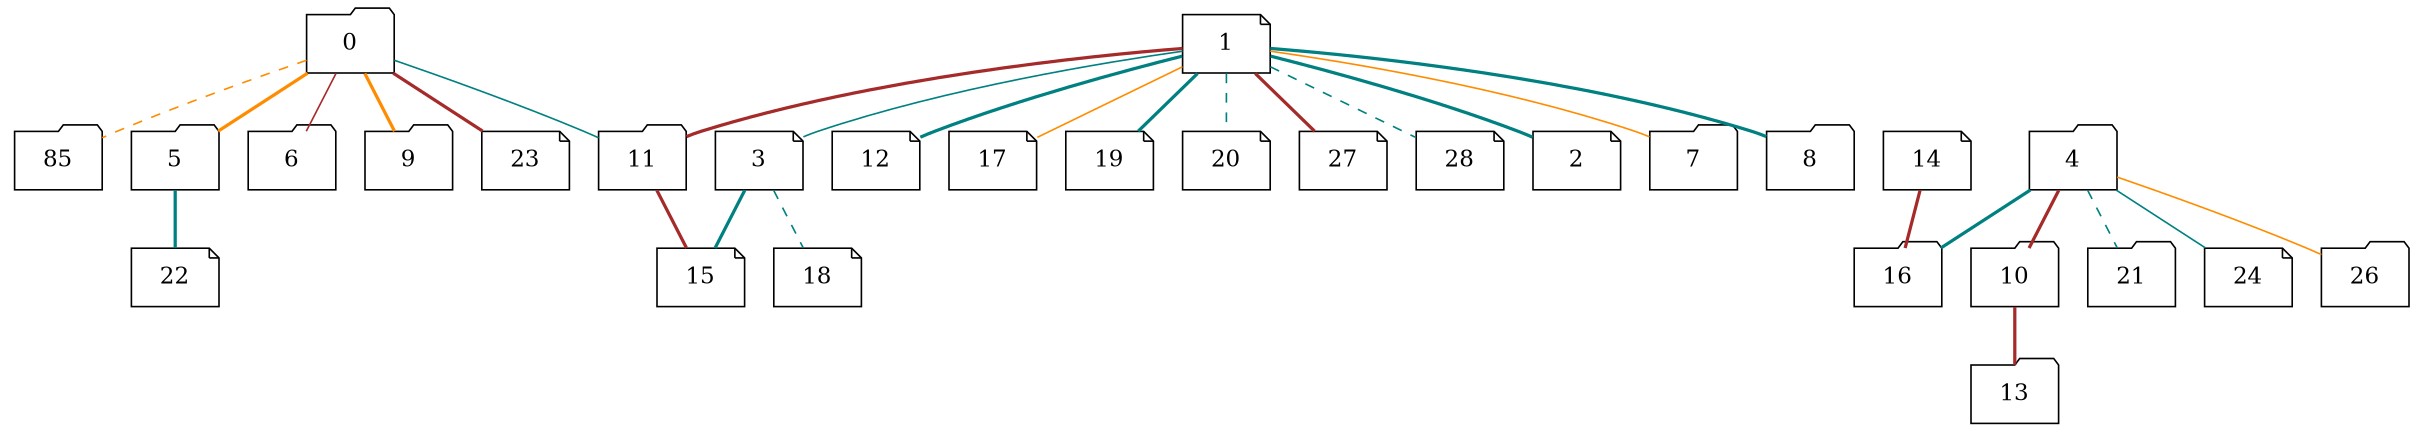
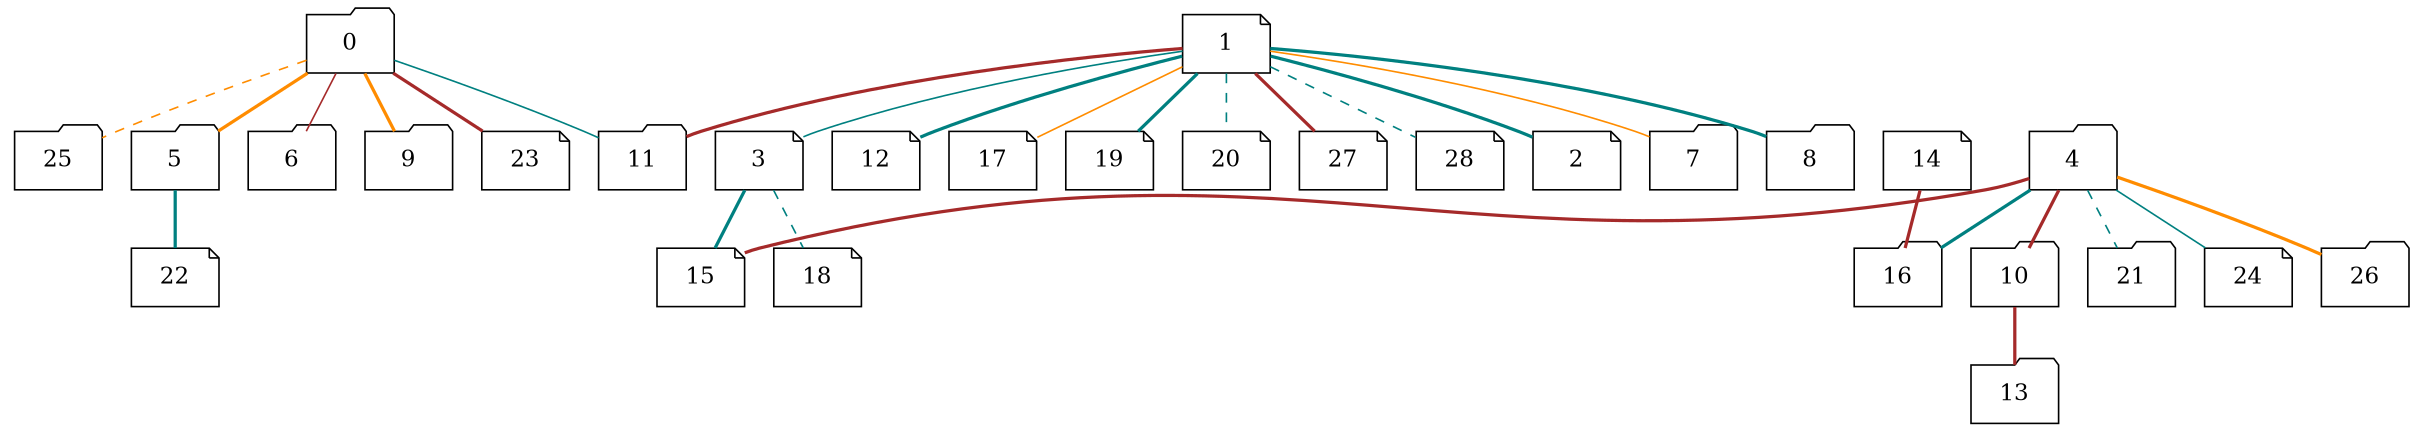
(58, 161) -> (58, 161)
(2220, 214) -> (2220, 214)
(672, 219) -> (1386, 207)
